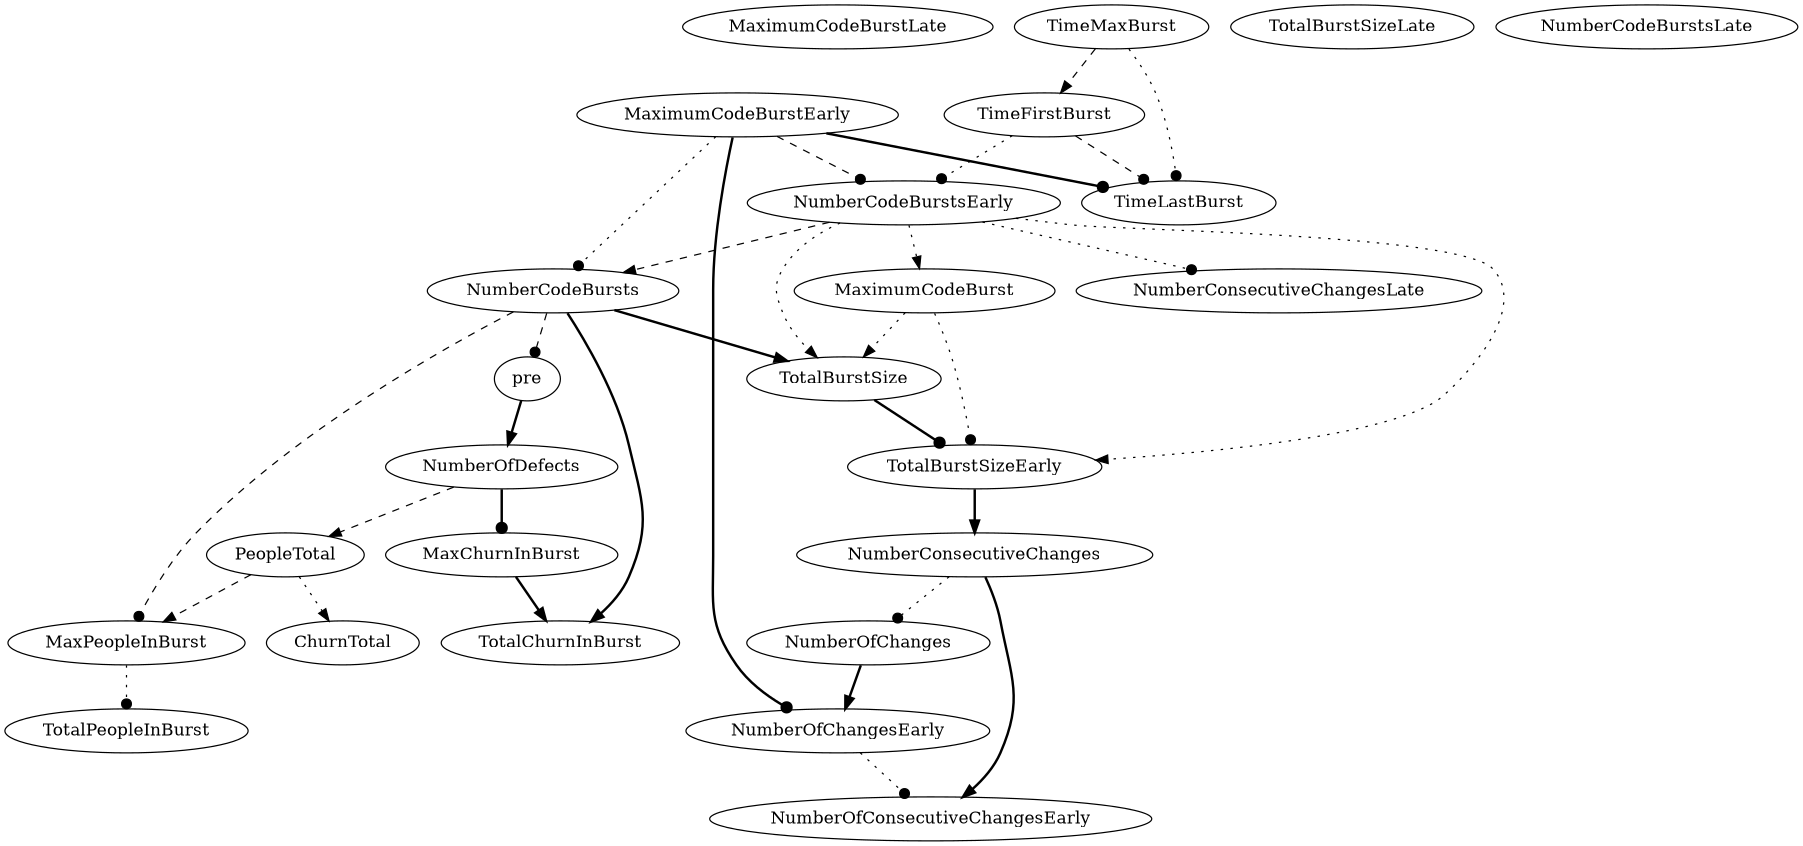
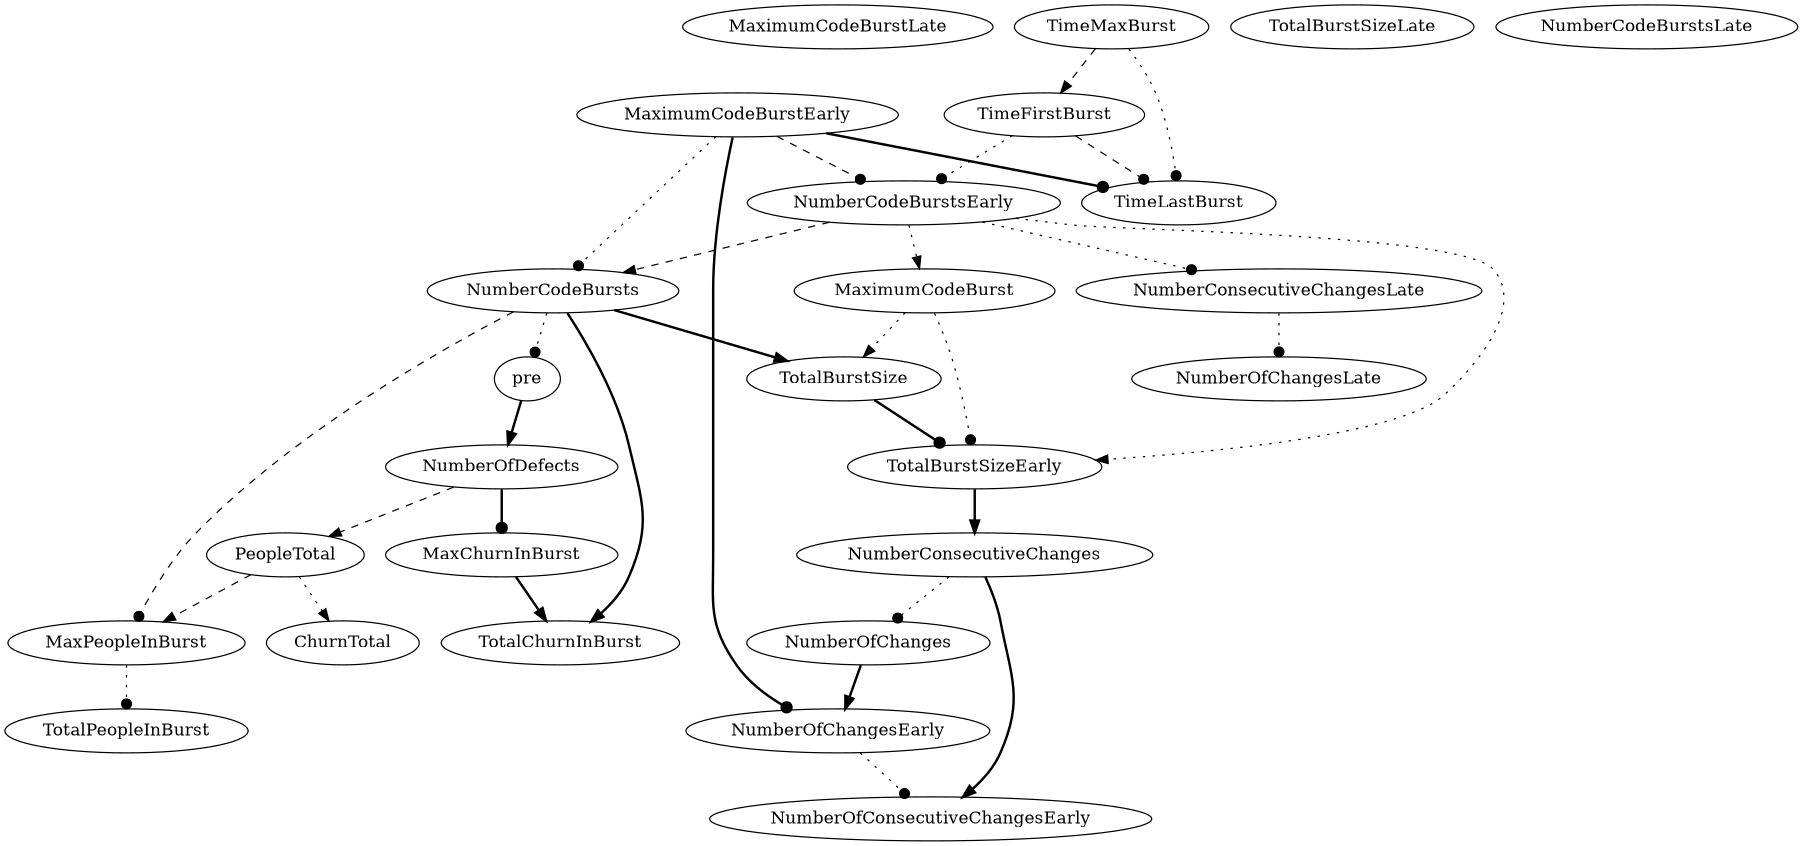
(779, 276) -> none
(542, 330) -> (542, 330)
none -> (1279, 379)
